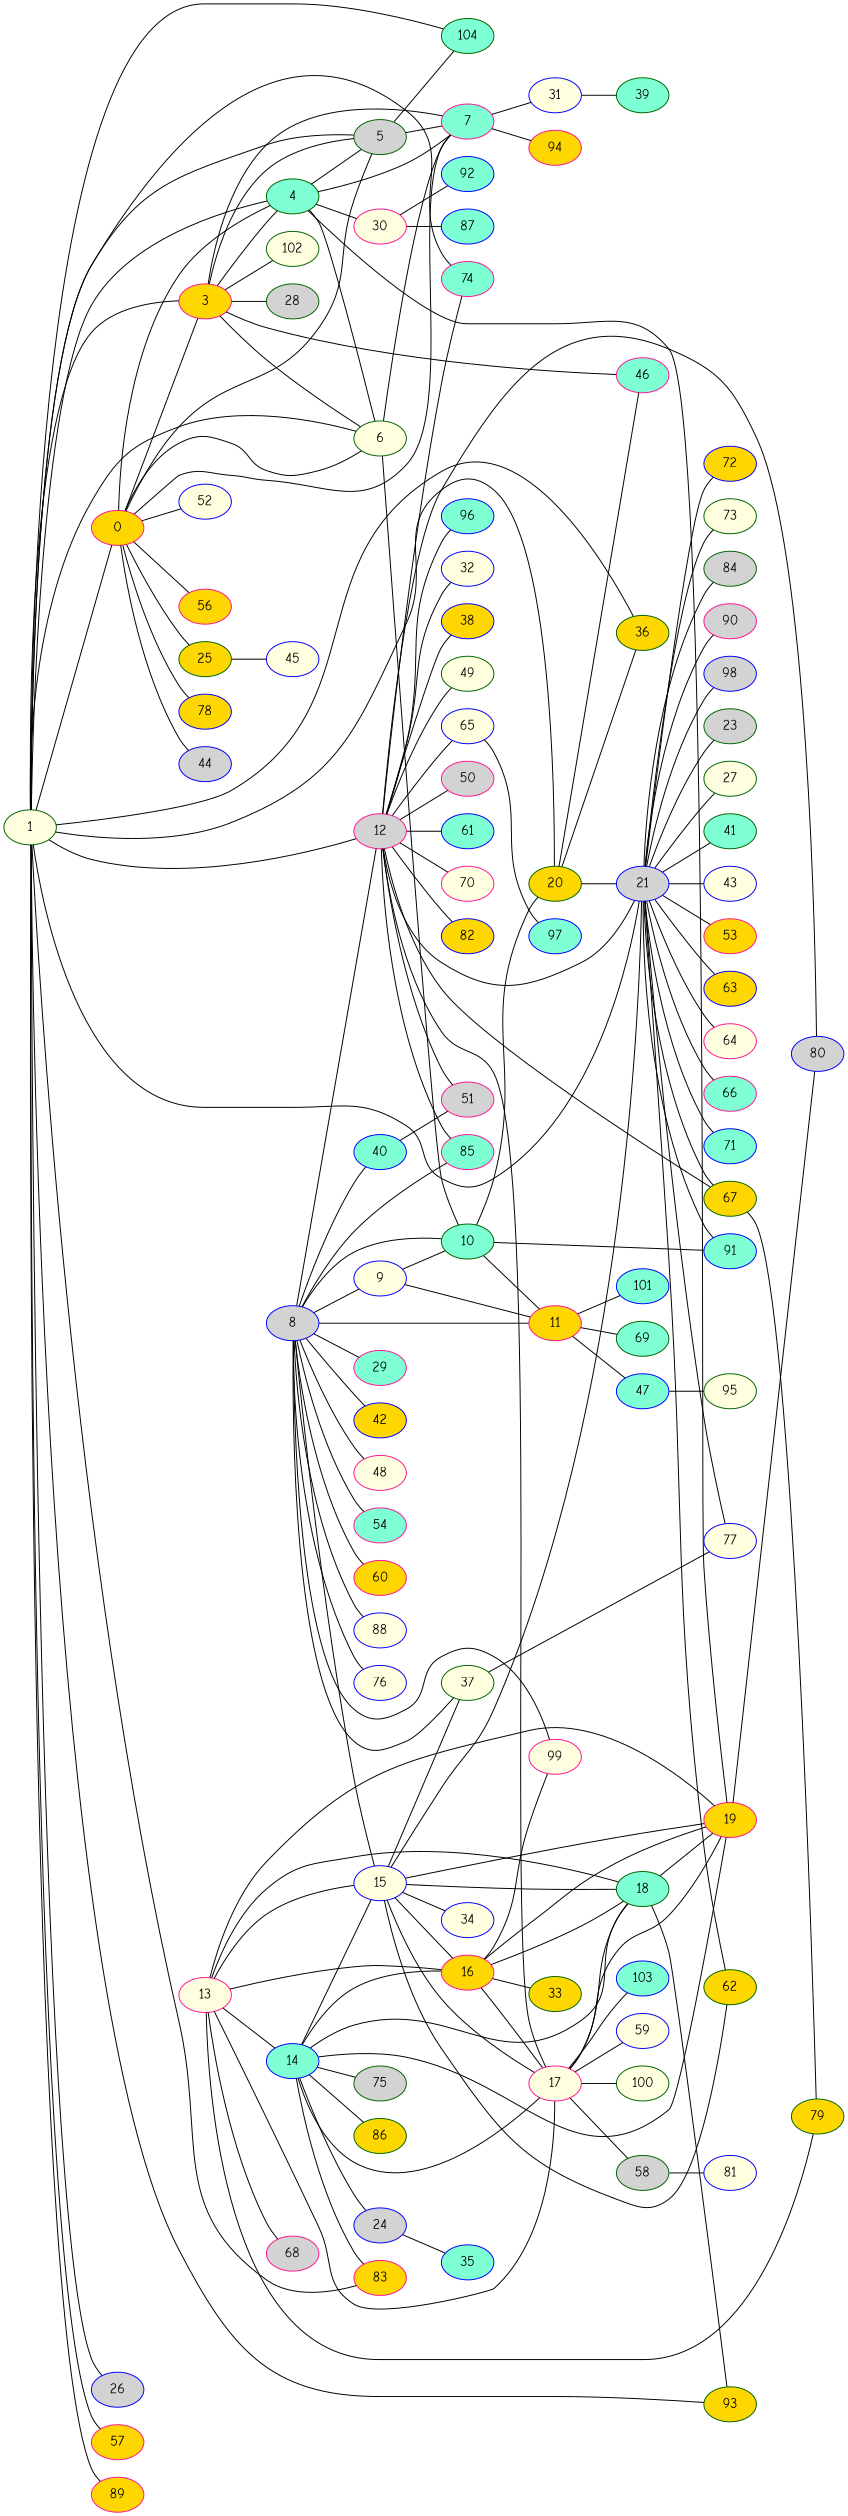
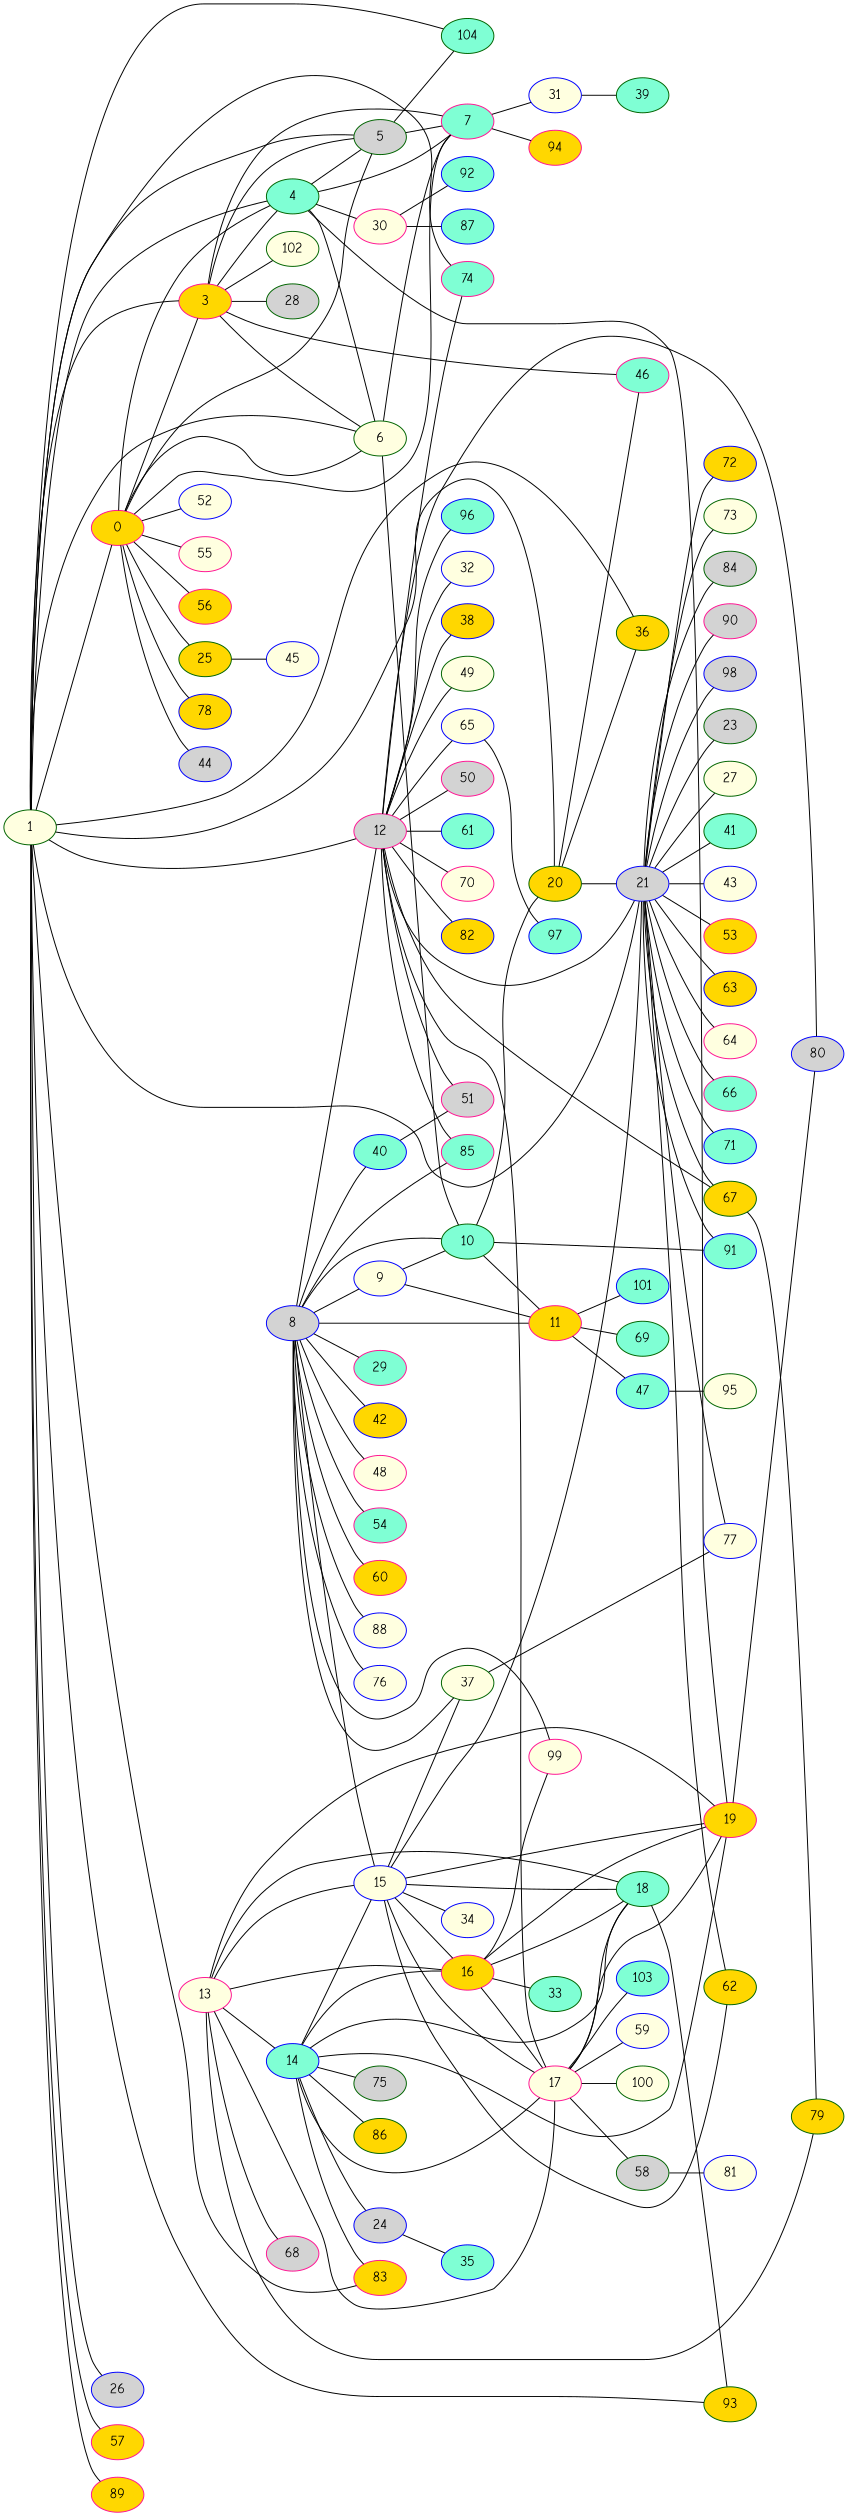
none -> (205, 554)
(686, 1854) -> none
(555, 1994) -> (555, 1994)
